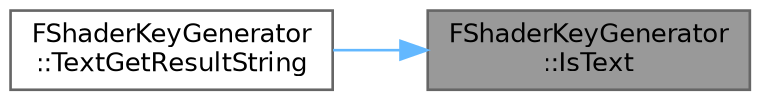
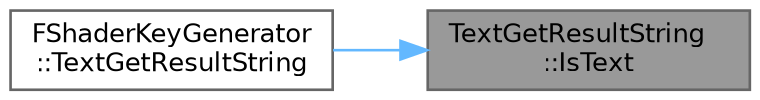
(589, 50) -> (589, 50)
